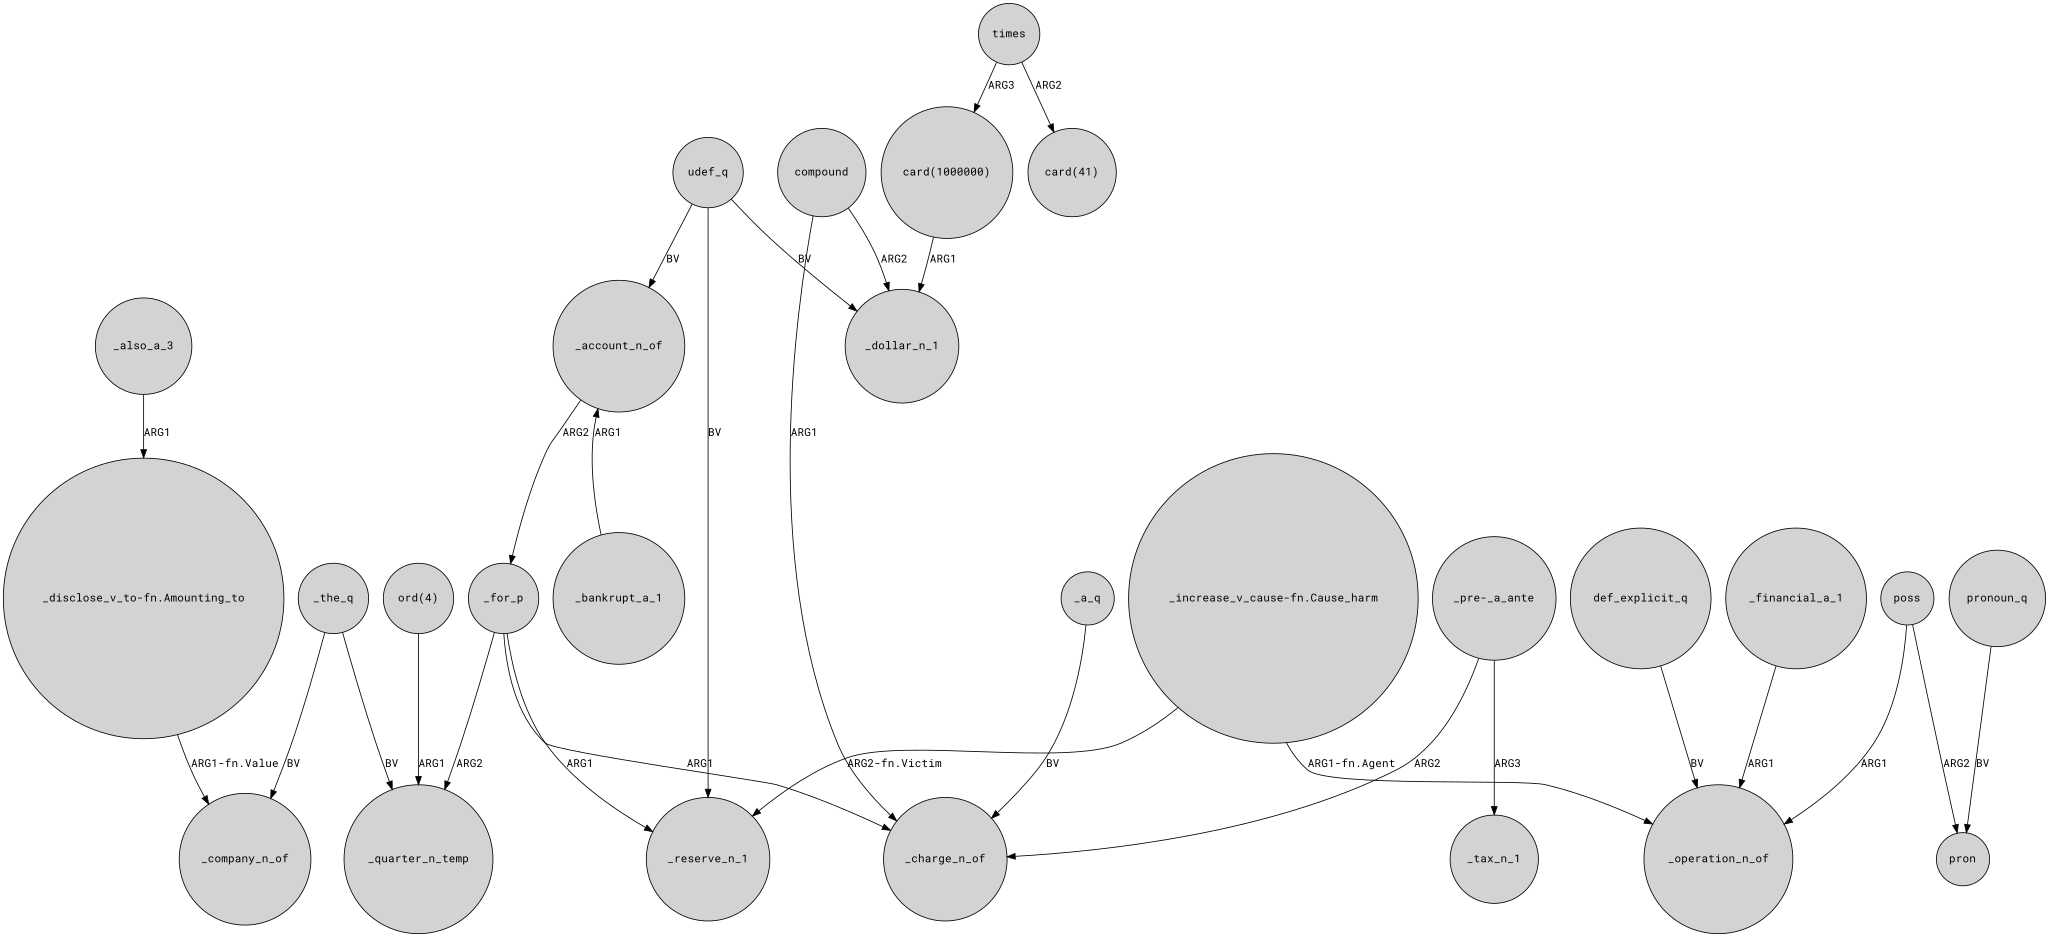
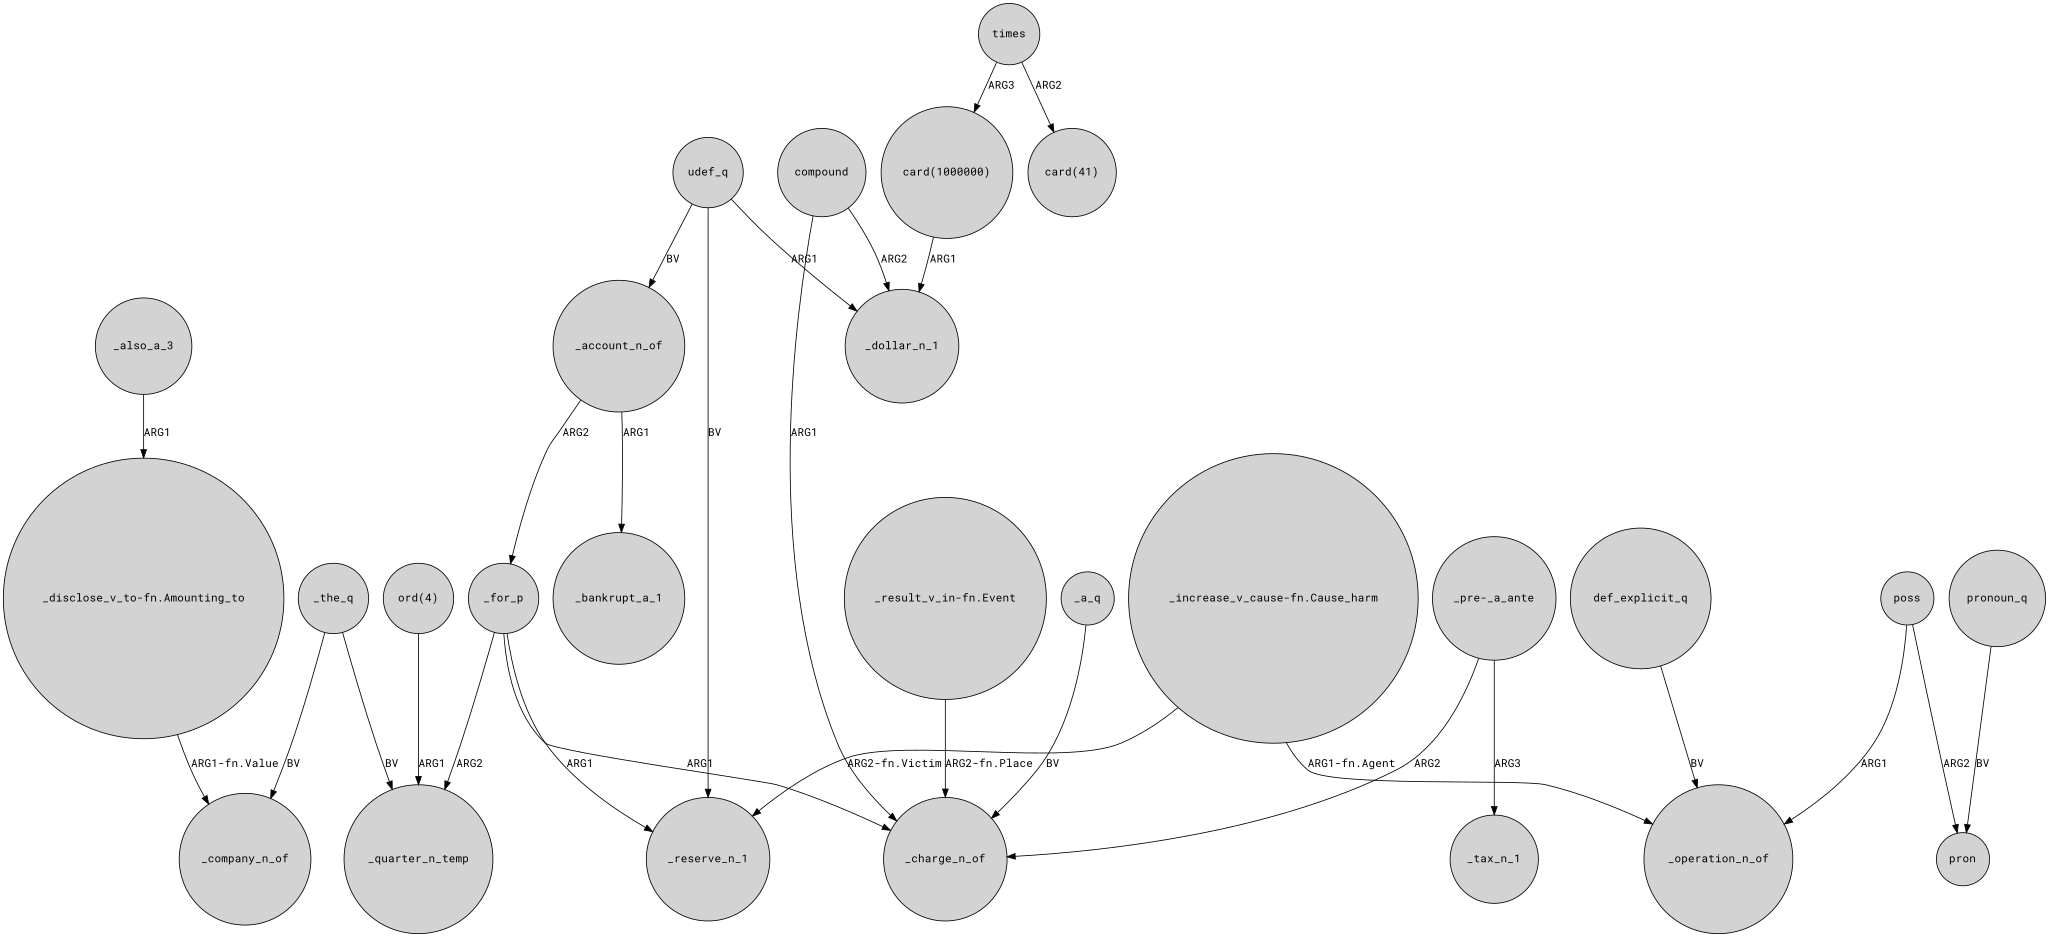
(805, 259) -> (805, 259)
(593, 476) -> (622, 468)
none -> (945, 598)
(1796, 598) -> none
